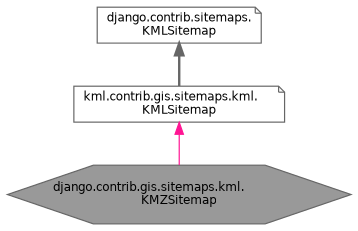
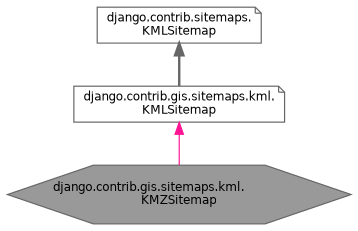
(179, 104) -> (179, 104)
